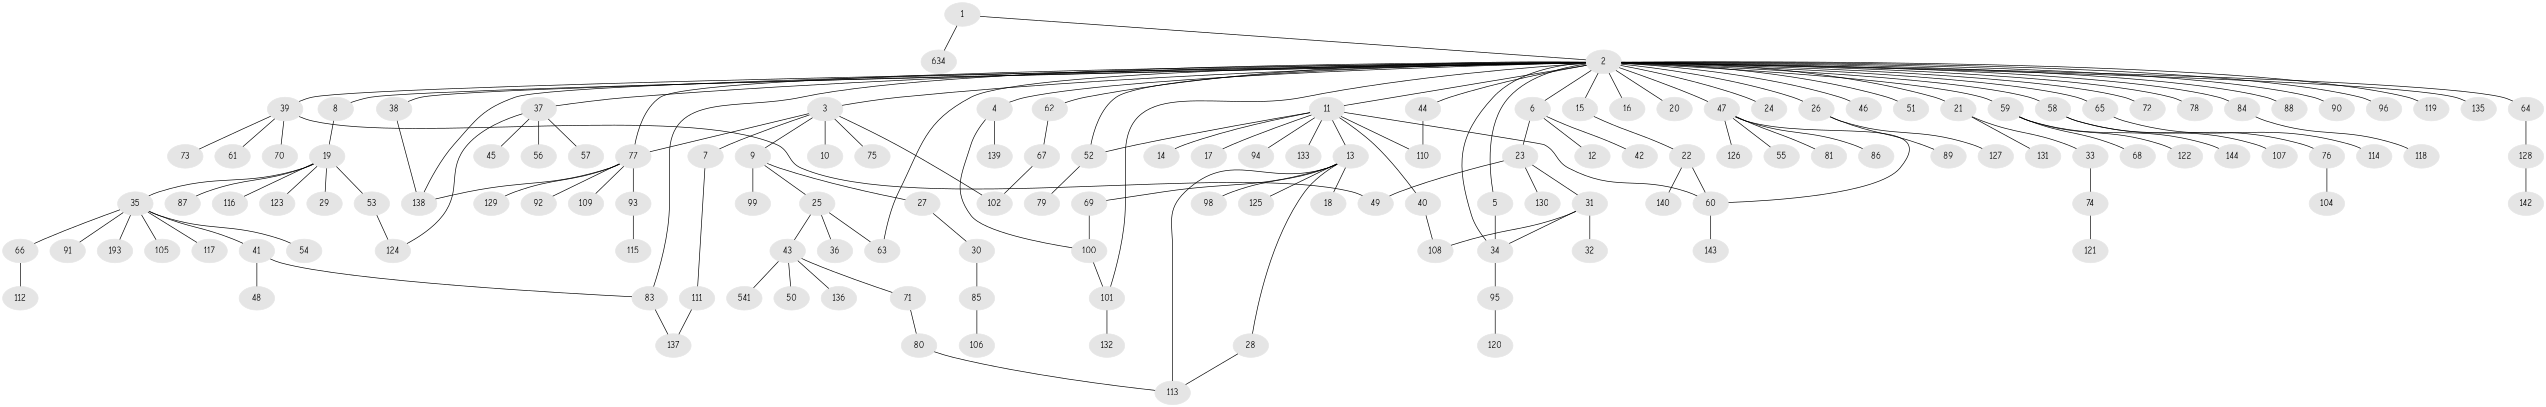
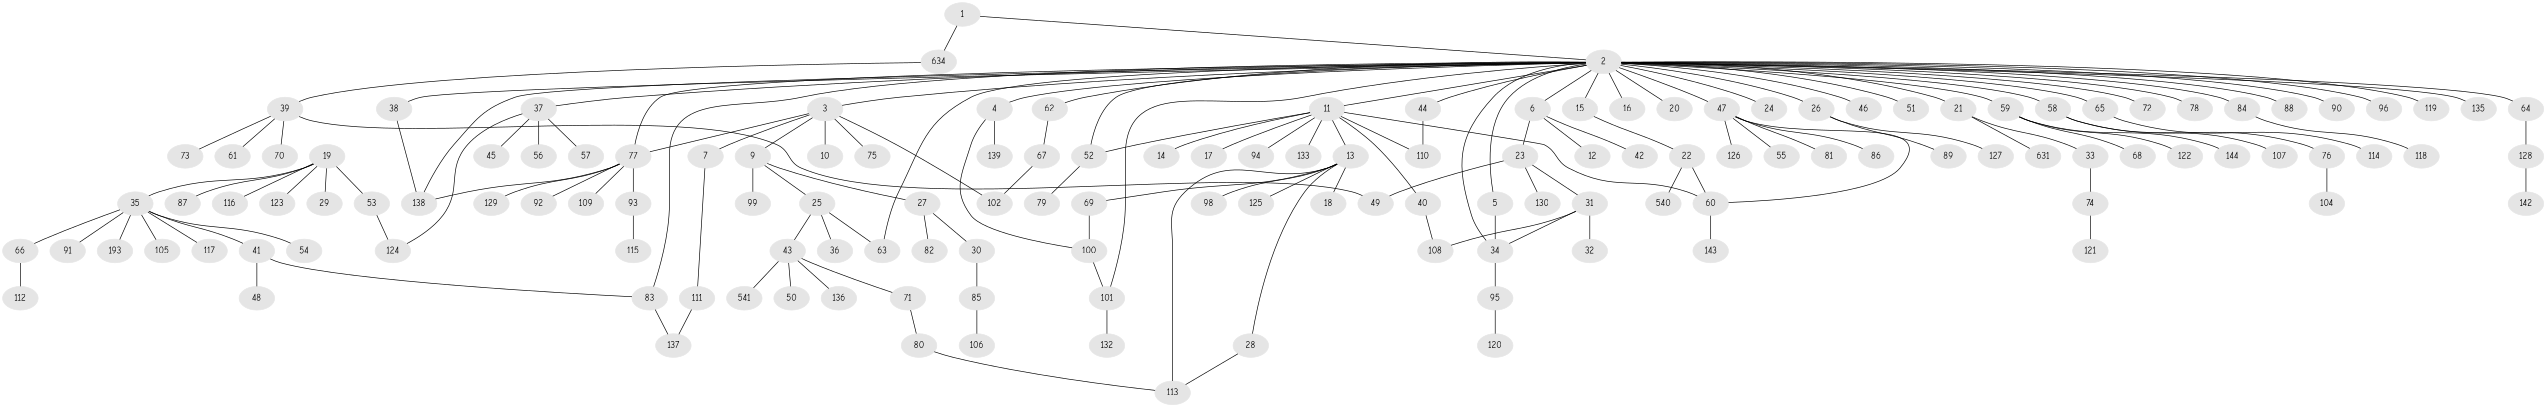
(942, 75) -> (609, 71)
(336, 109) -> none
(2043, 156) -> (2043, 156)
(1663, 204) -> (1663, 204)
none -> (930, 251)
